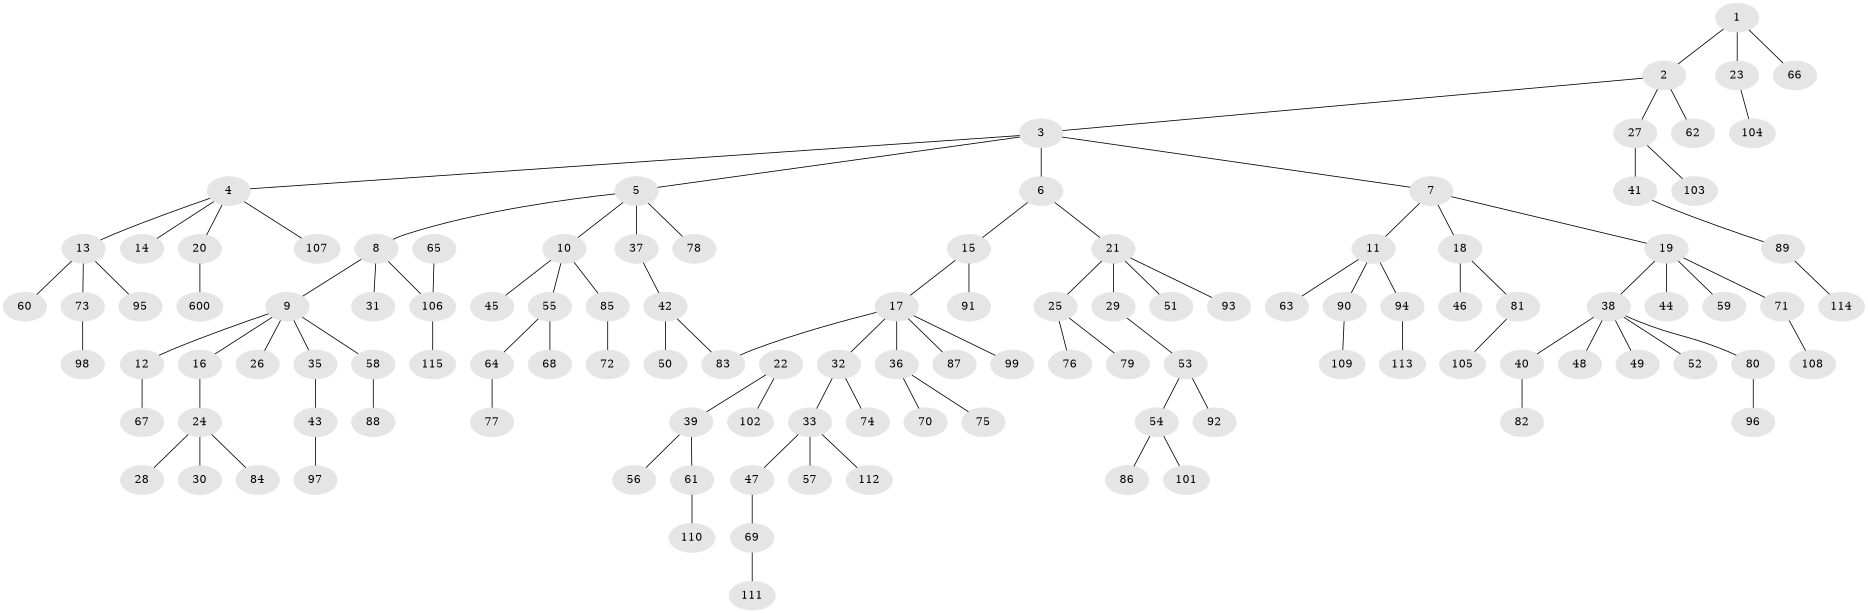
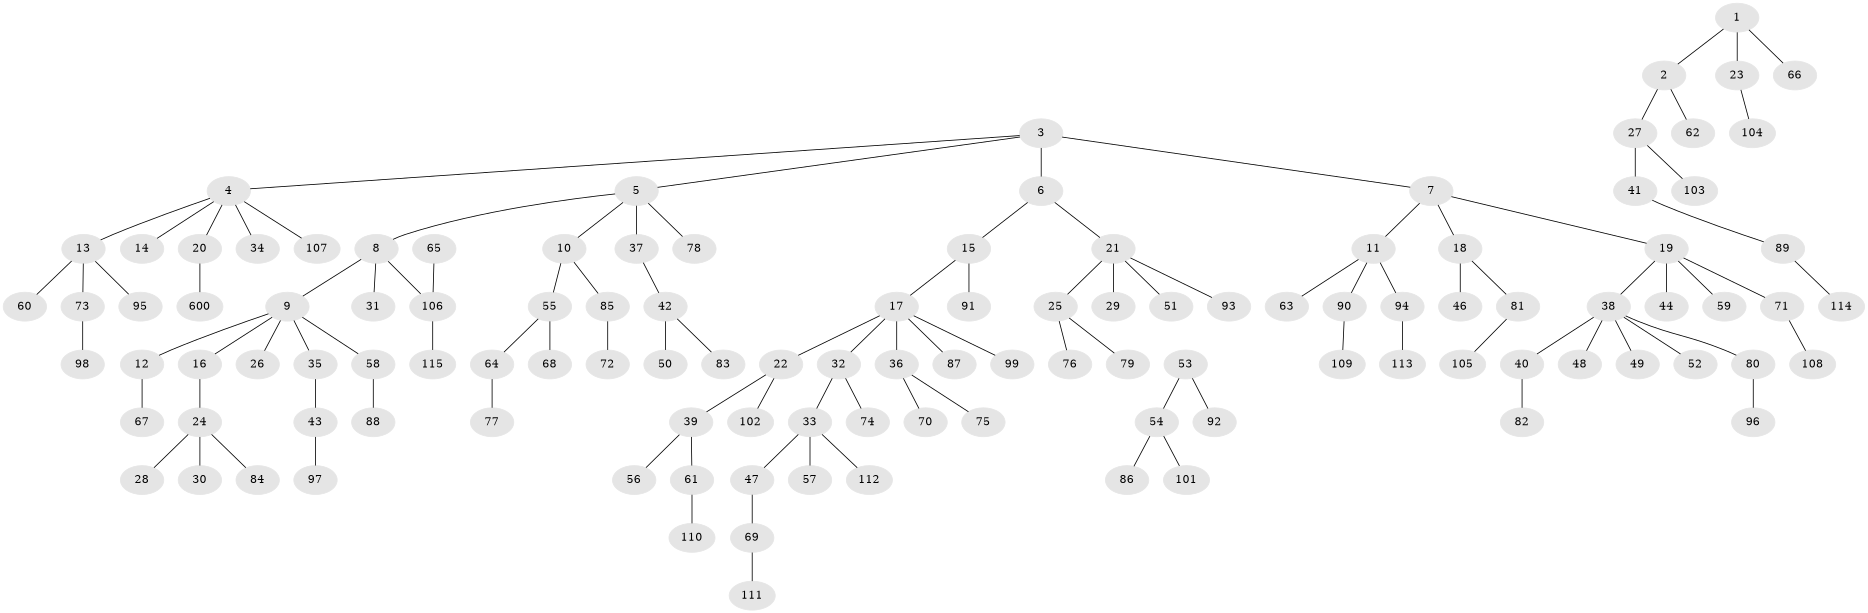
(1353, 104) -> none
none -> (258, 249)
(492, 307) -> none
(808, 331) -> (839, 336)
(1150, 336) -> none
